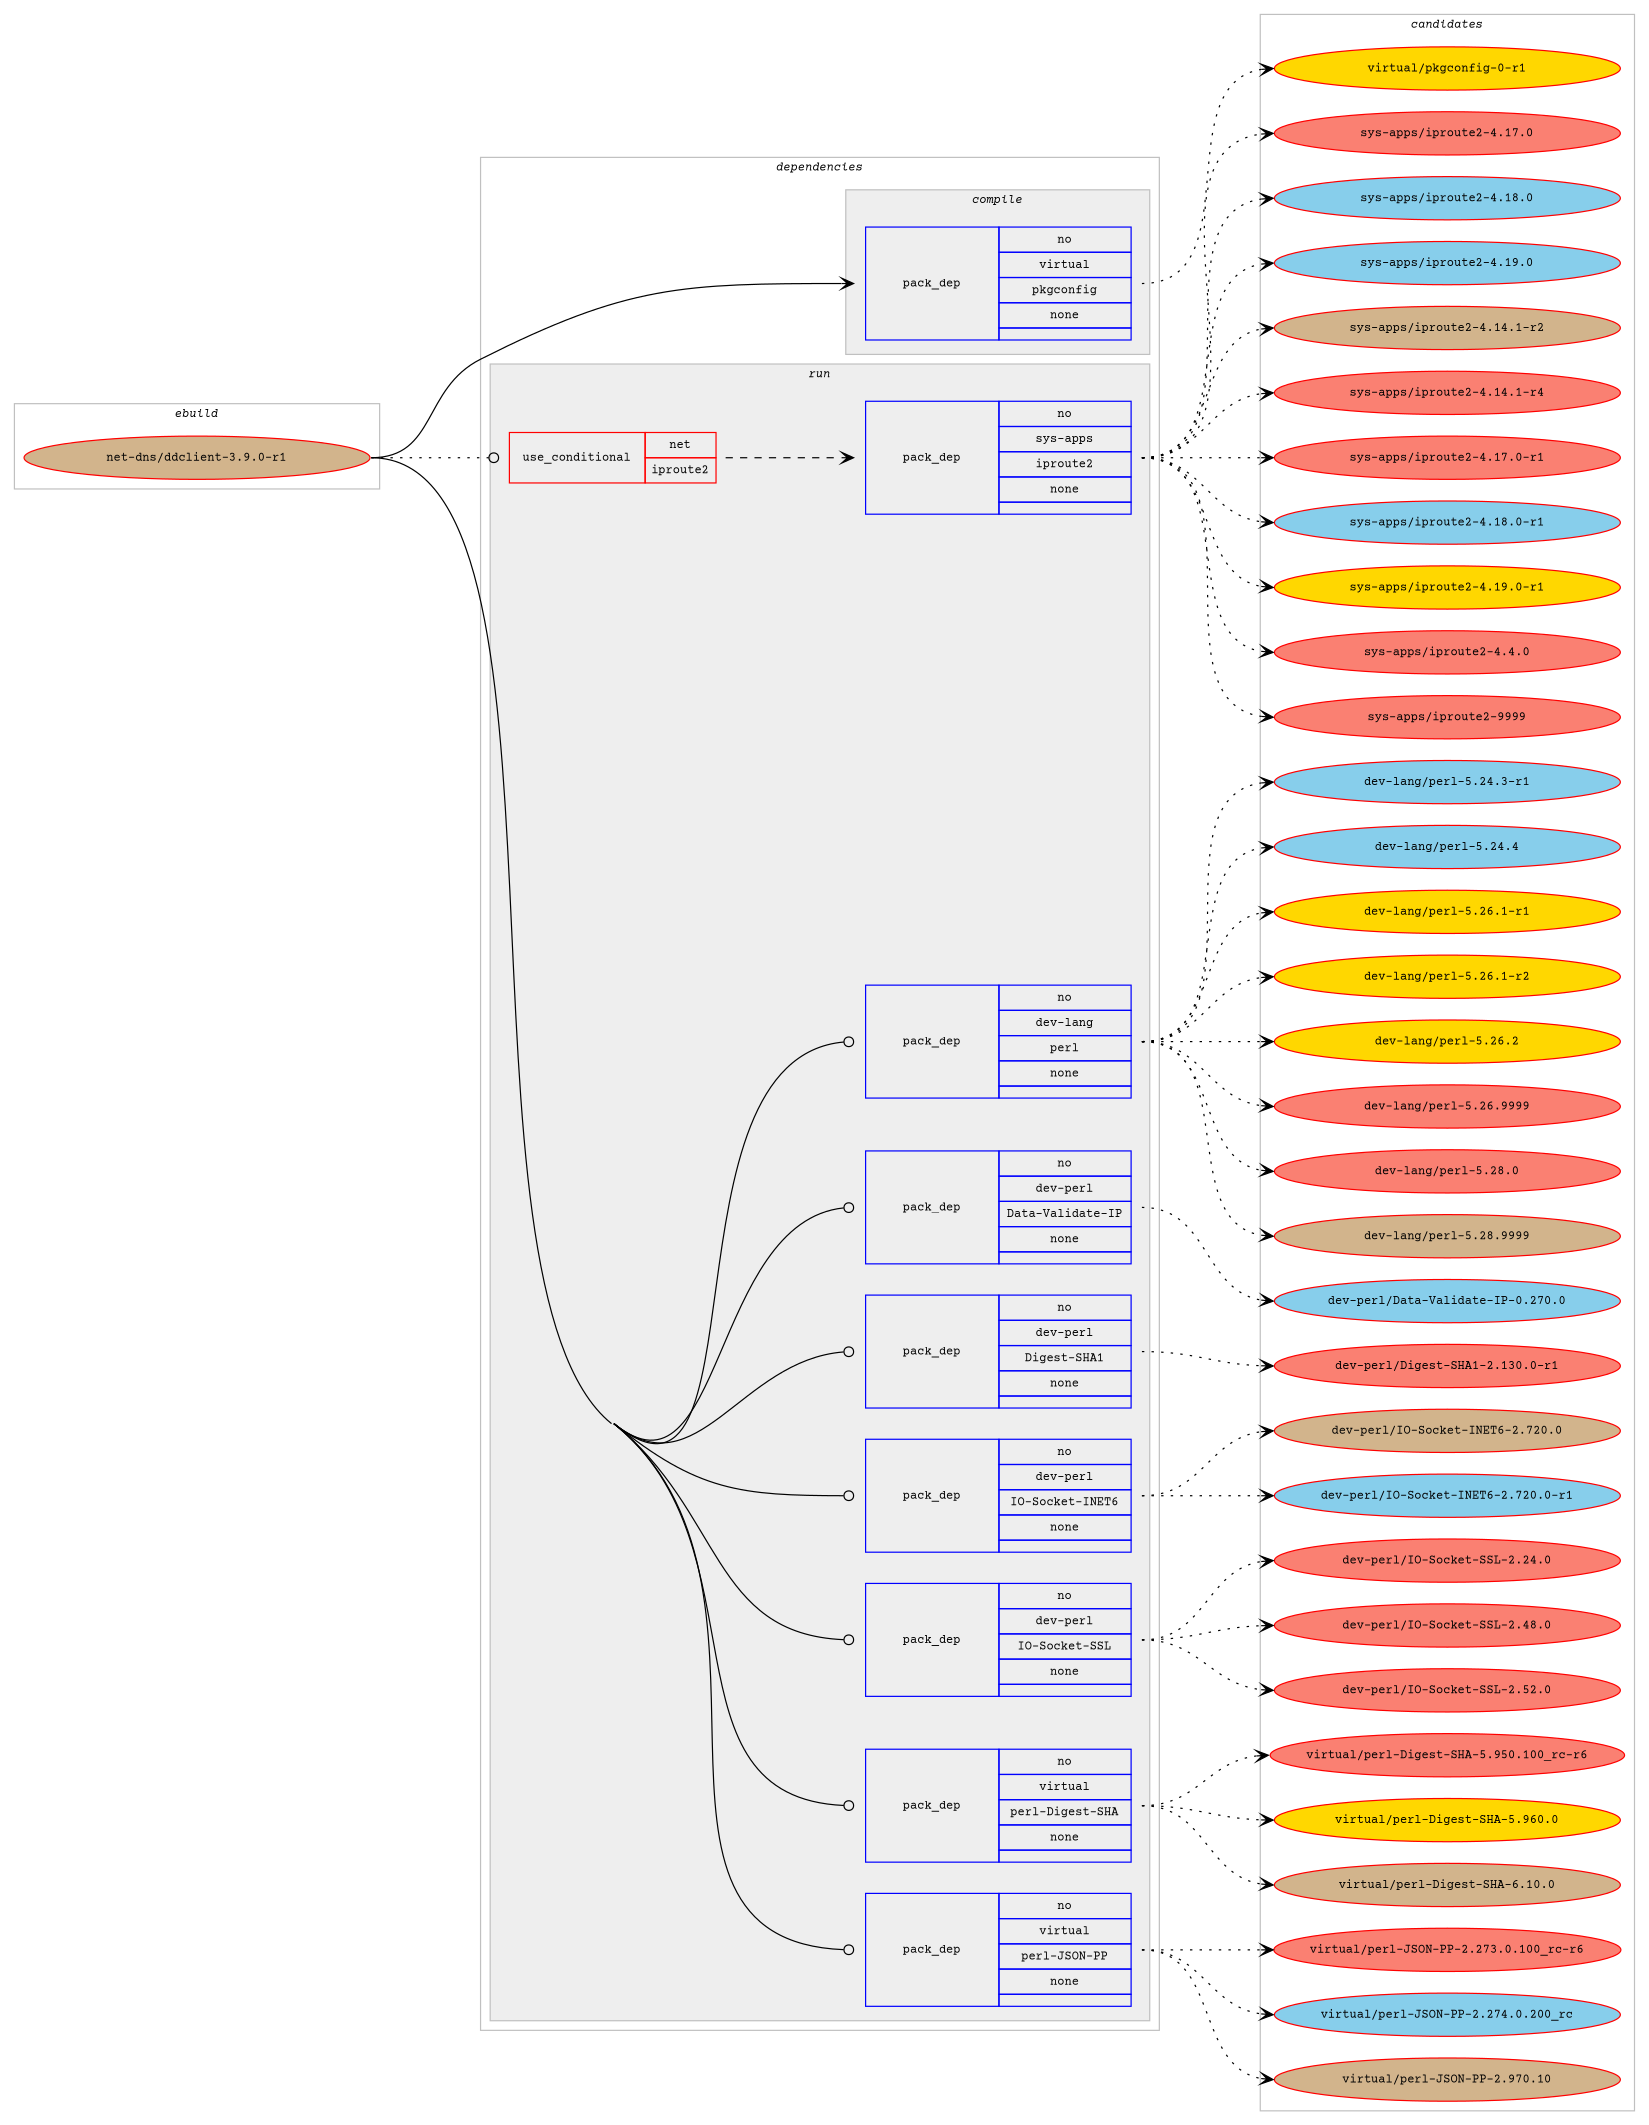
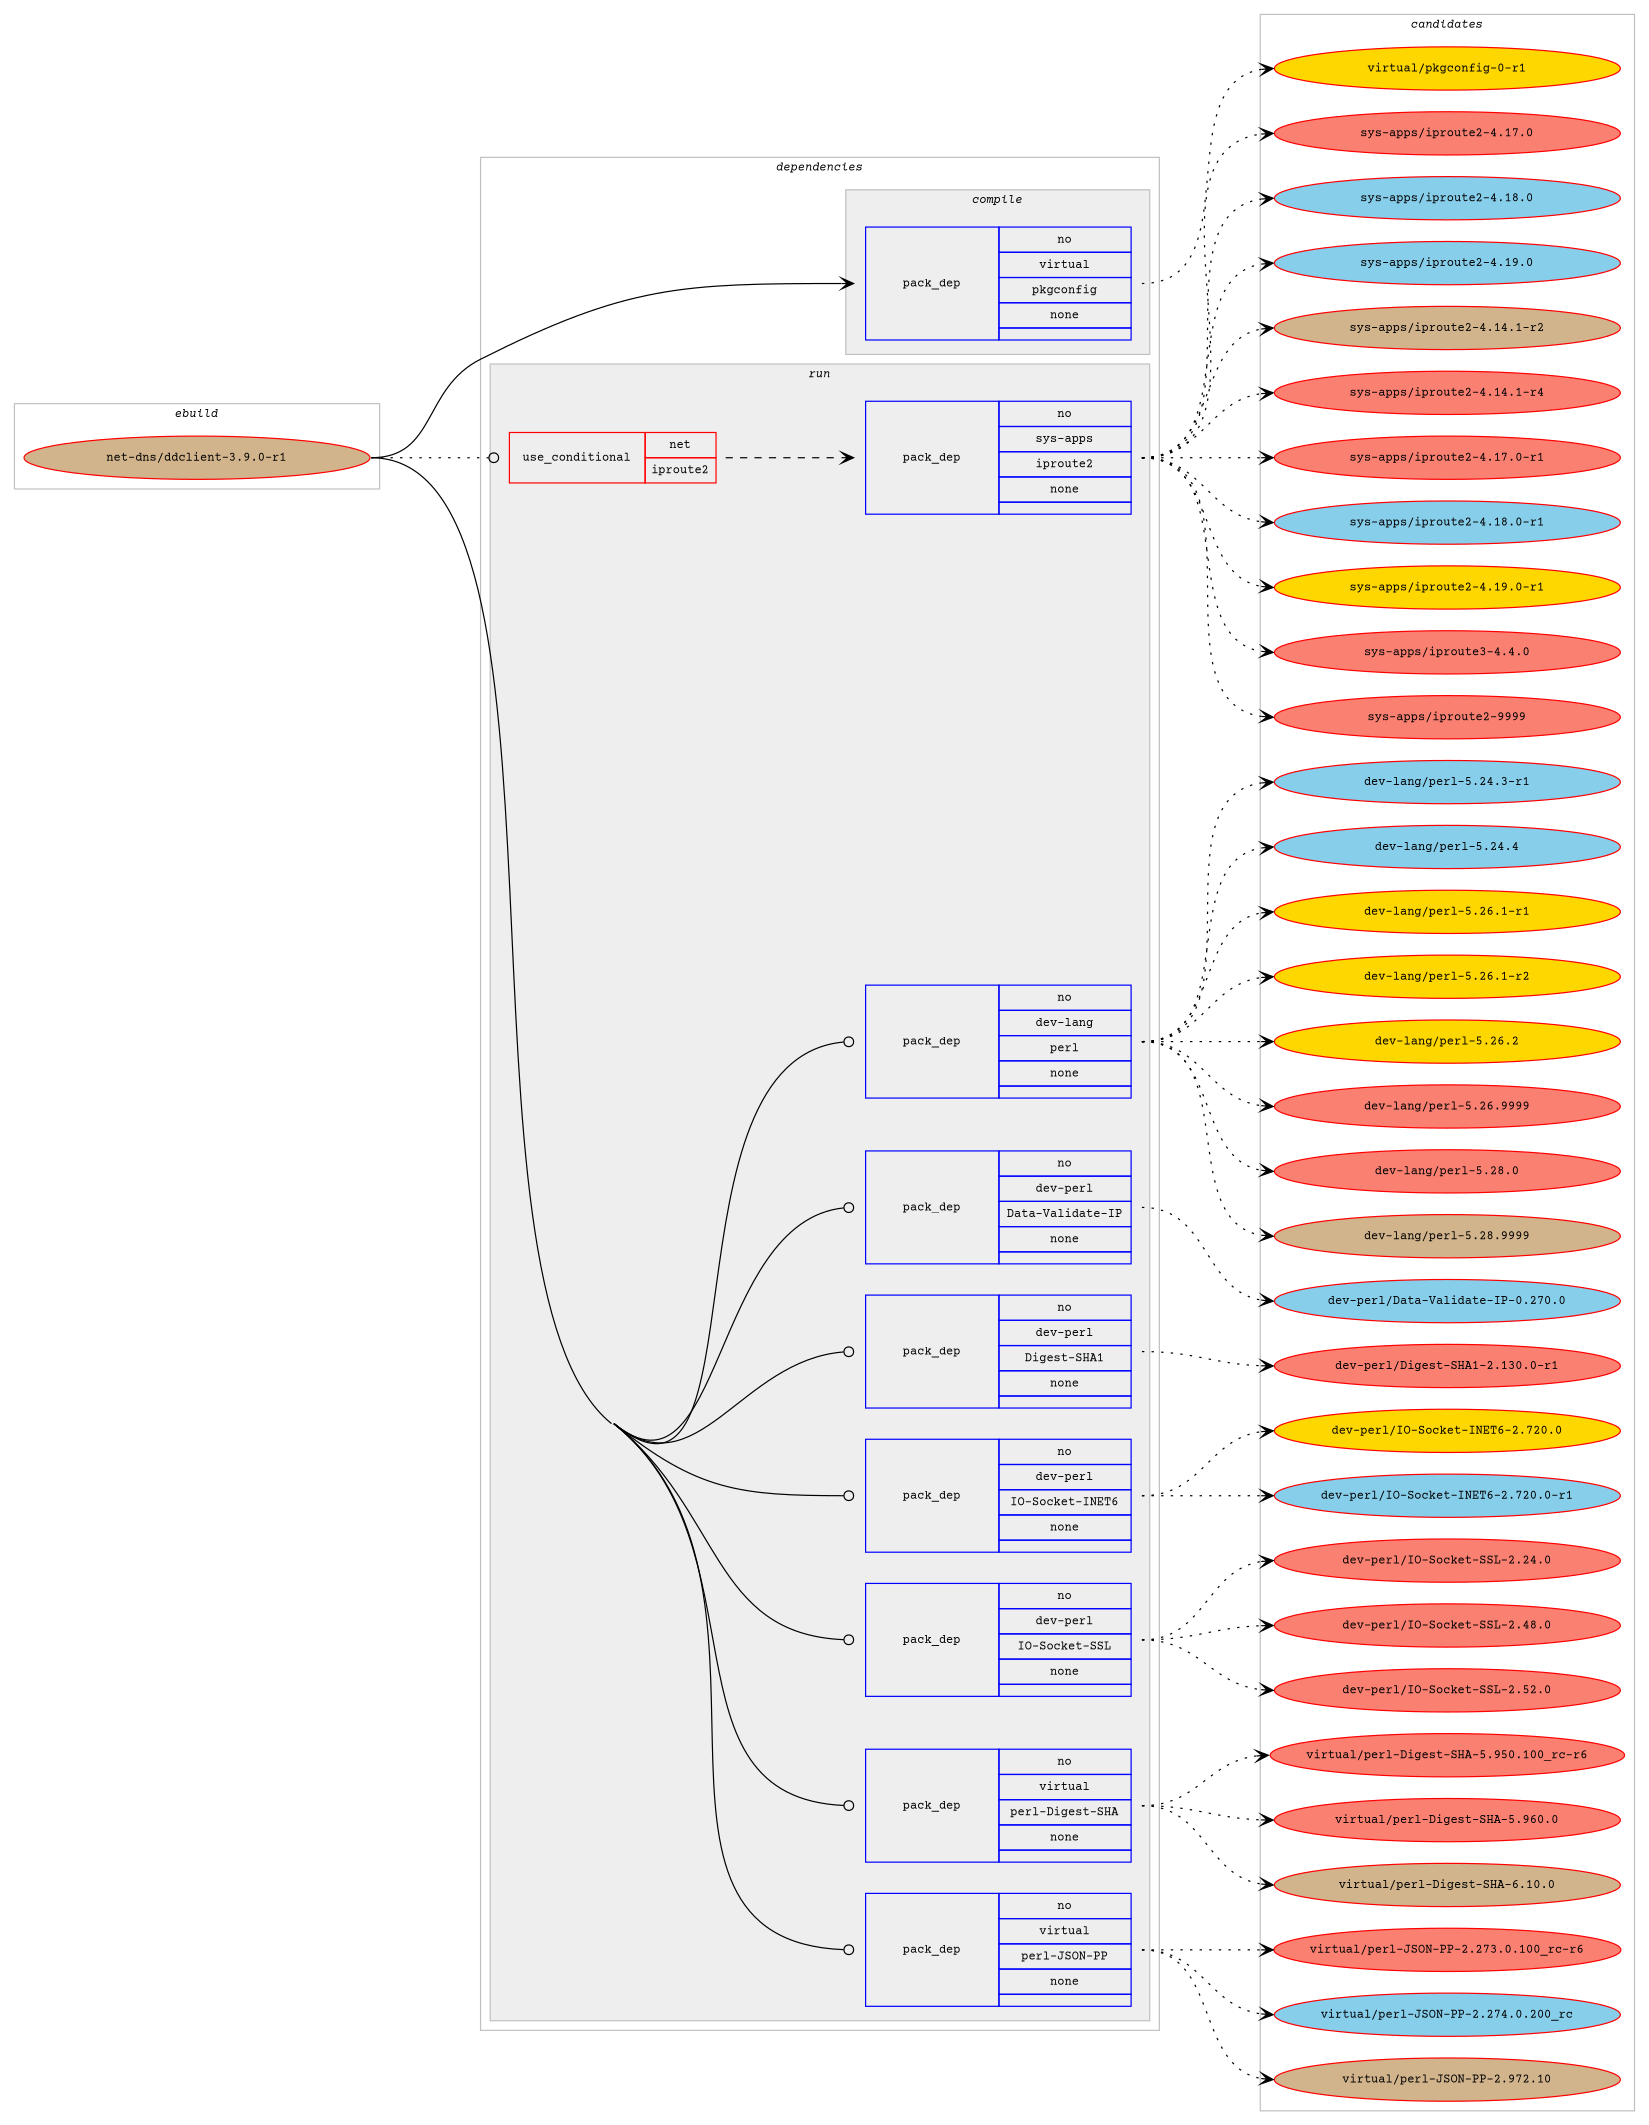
(1447, 652) -> (1447, 652)
(1447, 1431) -> (1447, 1431)
(1447, 1820) -> (1447, 1820)
(1447, 2080) -> (1447, 2080)
